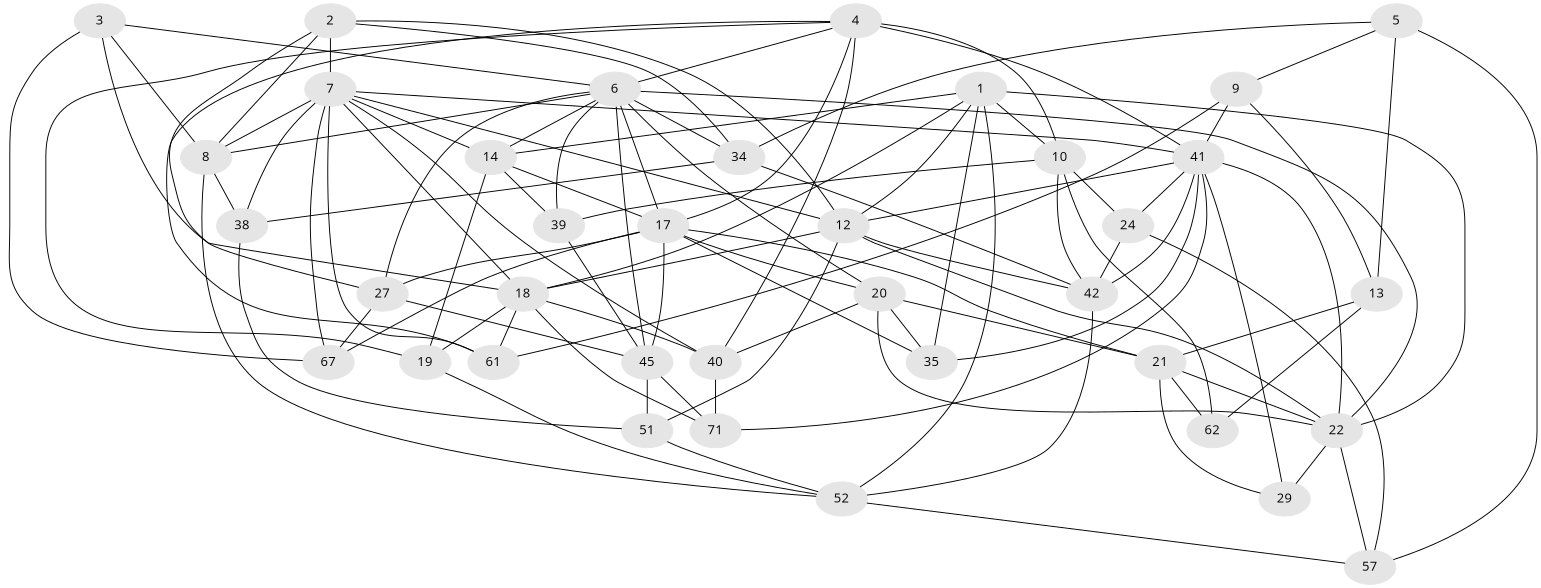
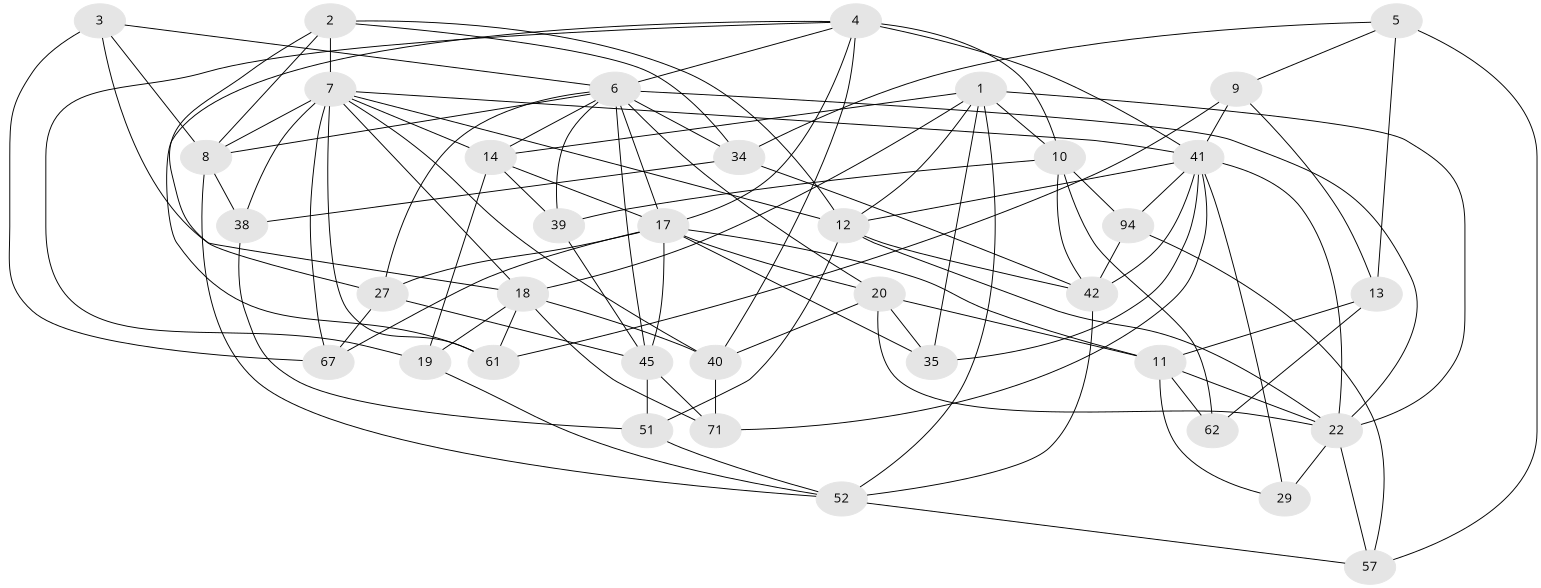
(1128, 226) -> (1128, 226)
(684, 260) -> none
(1160, 362) -> (1160, 362)
